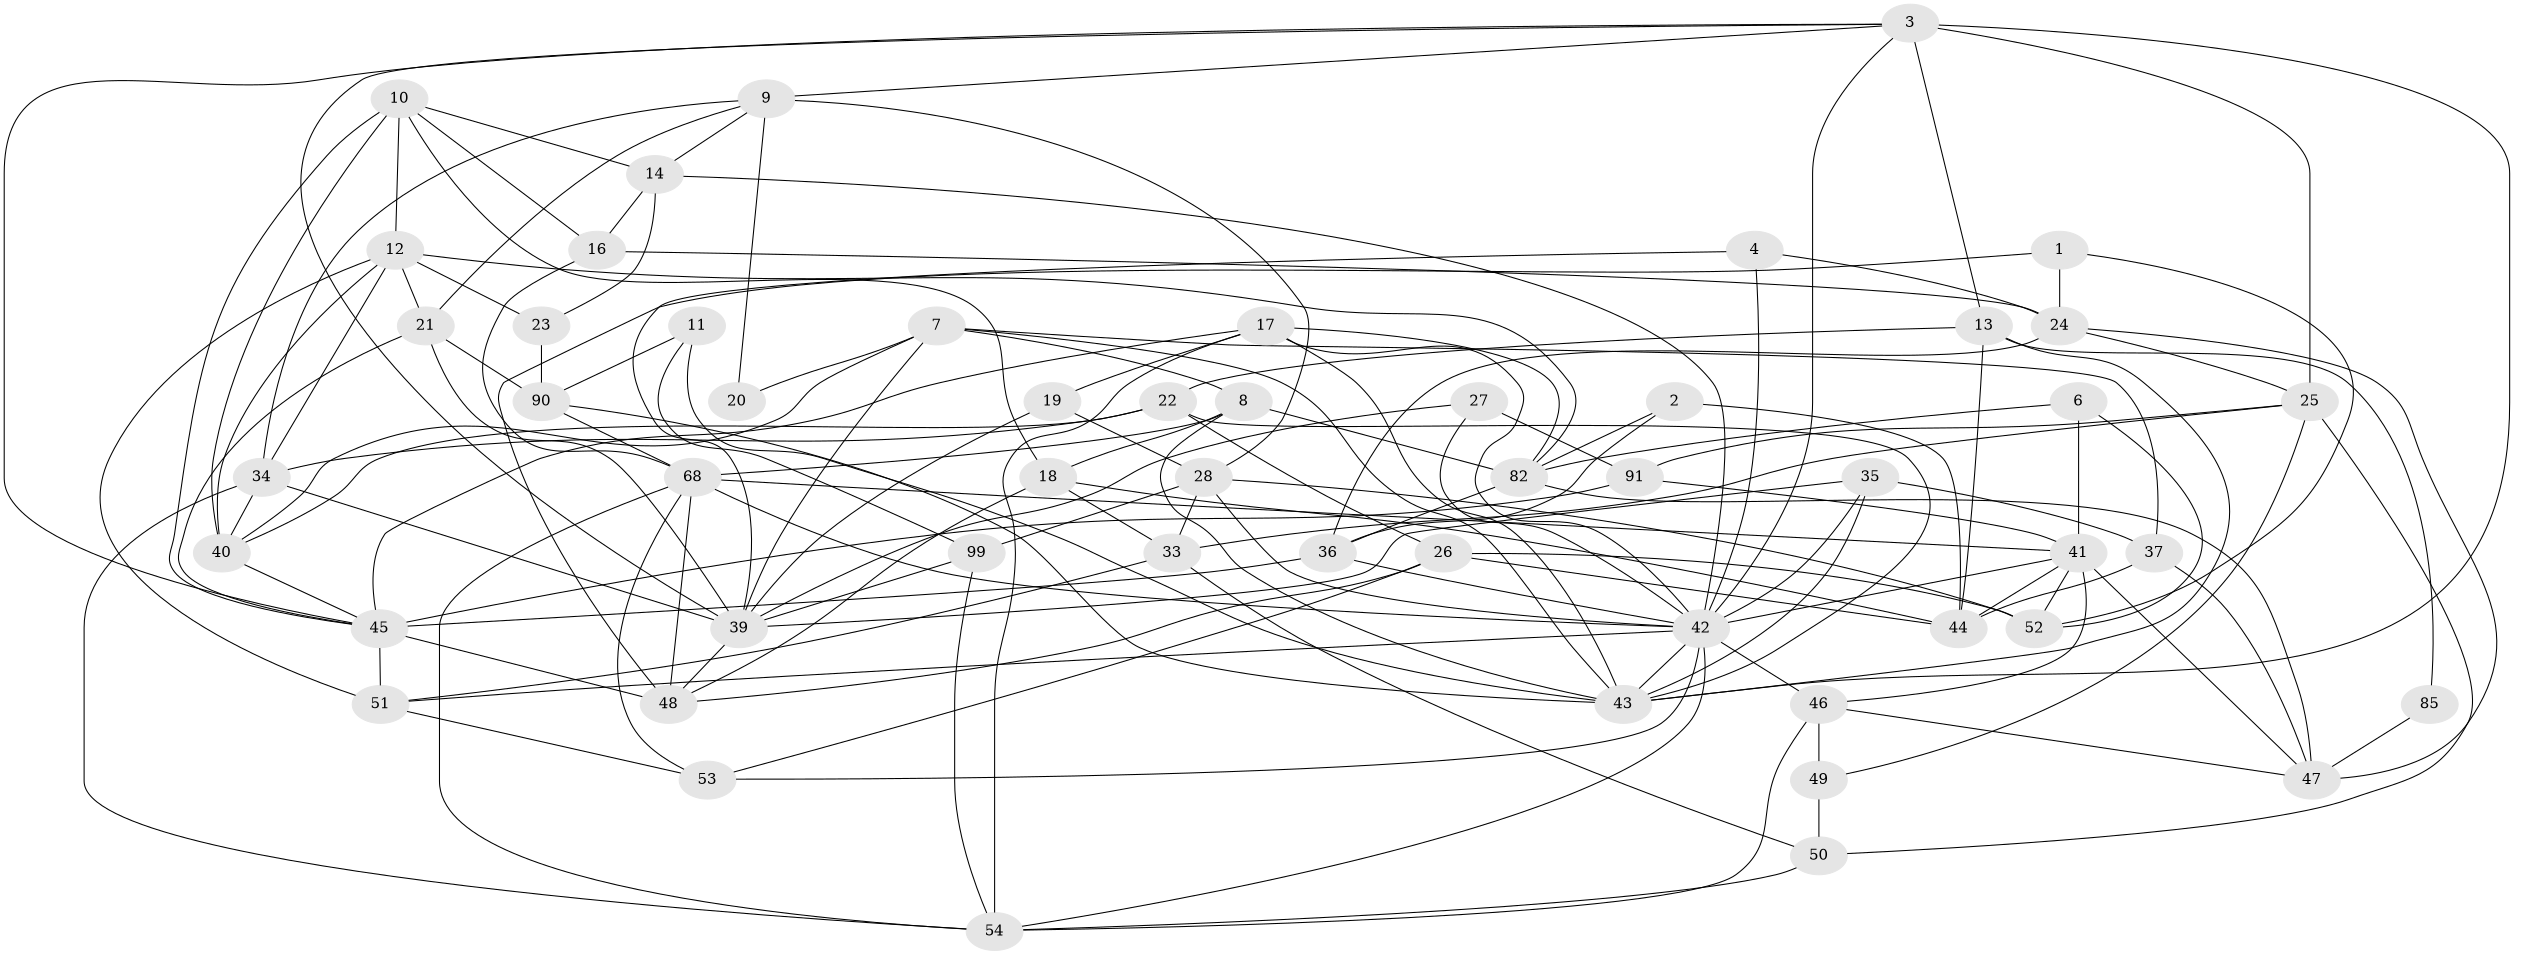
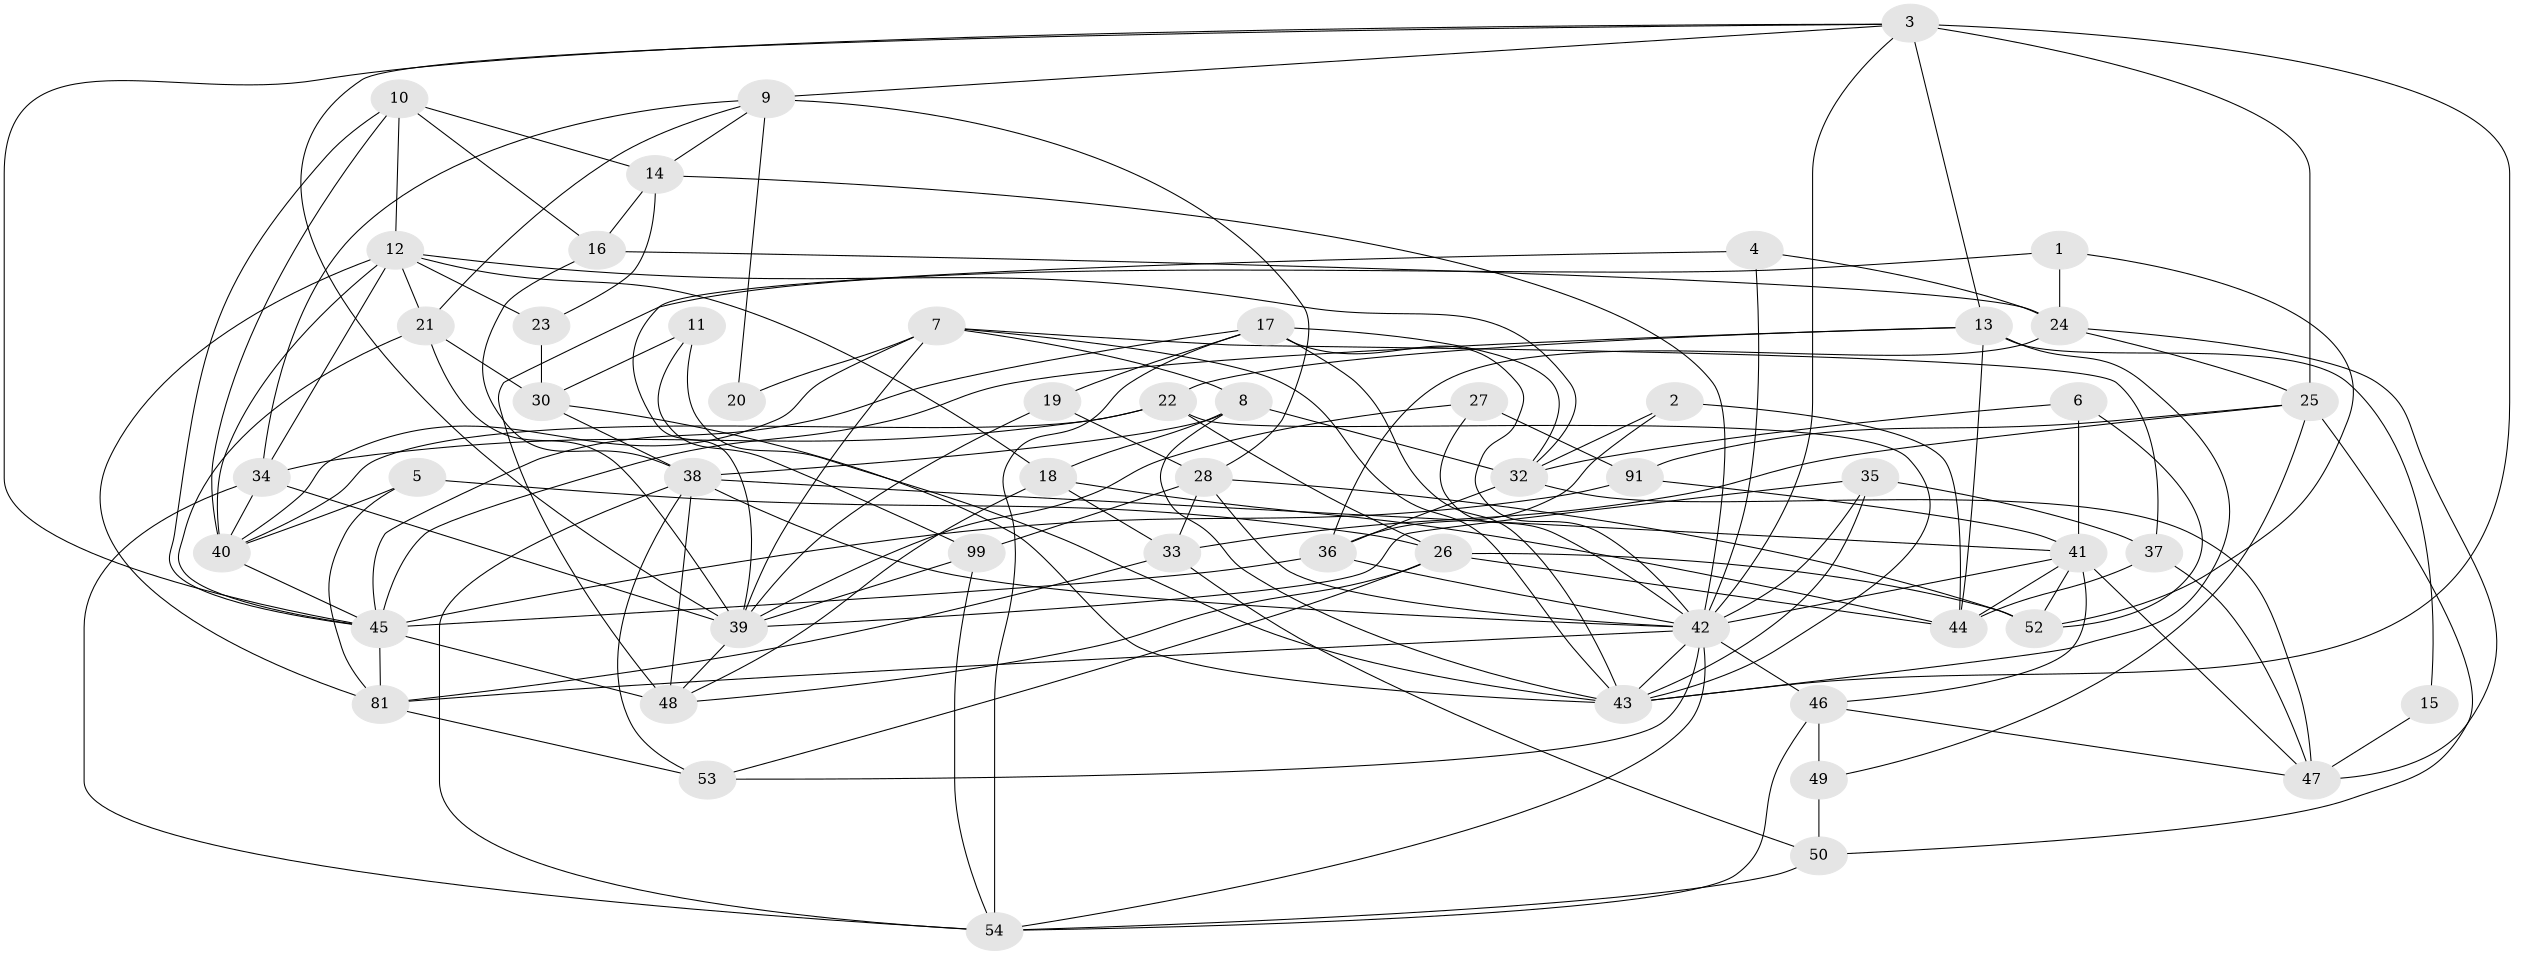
(664, 282) -> (727, 305)
none -> (1095, 372)
(541, 402) -> (541, 402)
none -> (417, 477)
(693, 477) -> (693, 477)
(1519, 477) -> (1519, 477)
(381, 704) -> (381, 704)
(2430, 704) -> (2430, 704)
